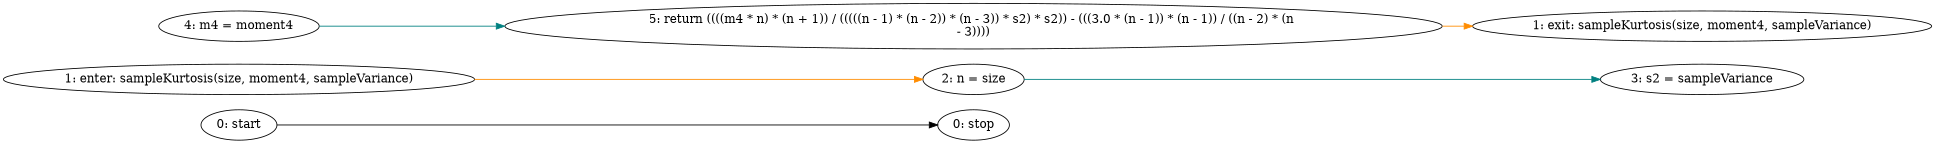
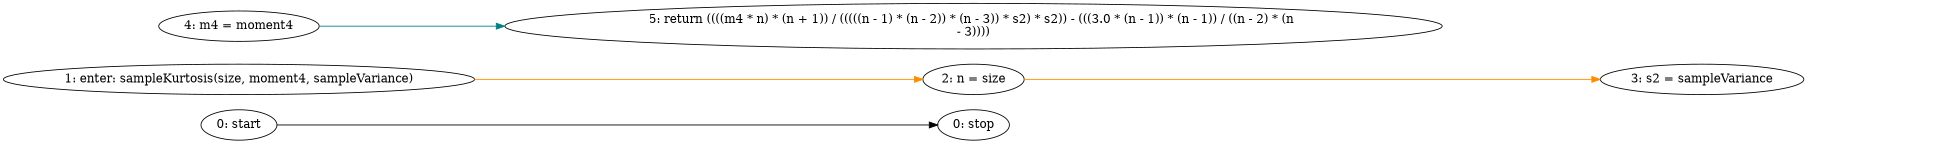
(1702, 26) -> none
(1308, 79) -> (1308, 79)
